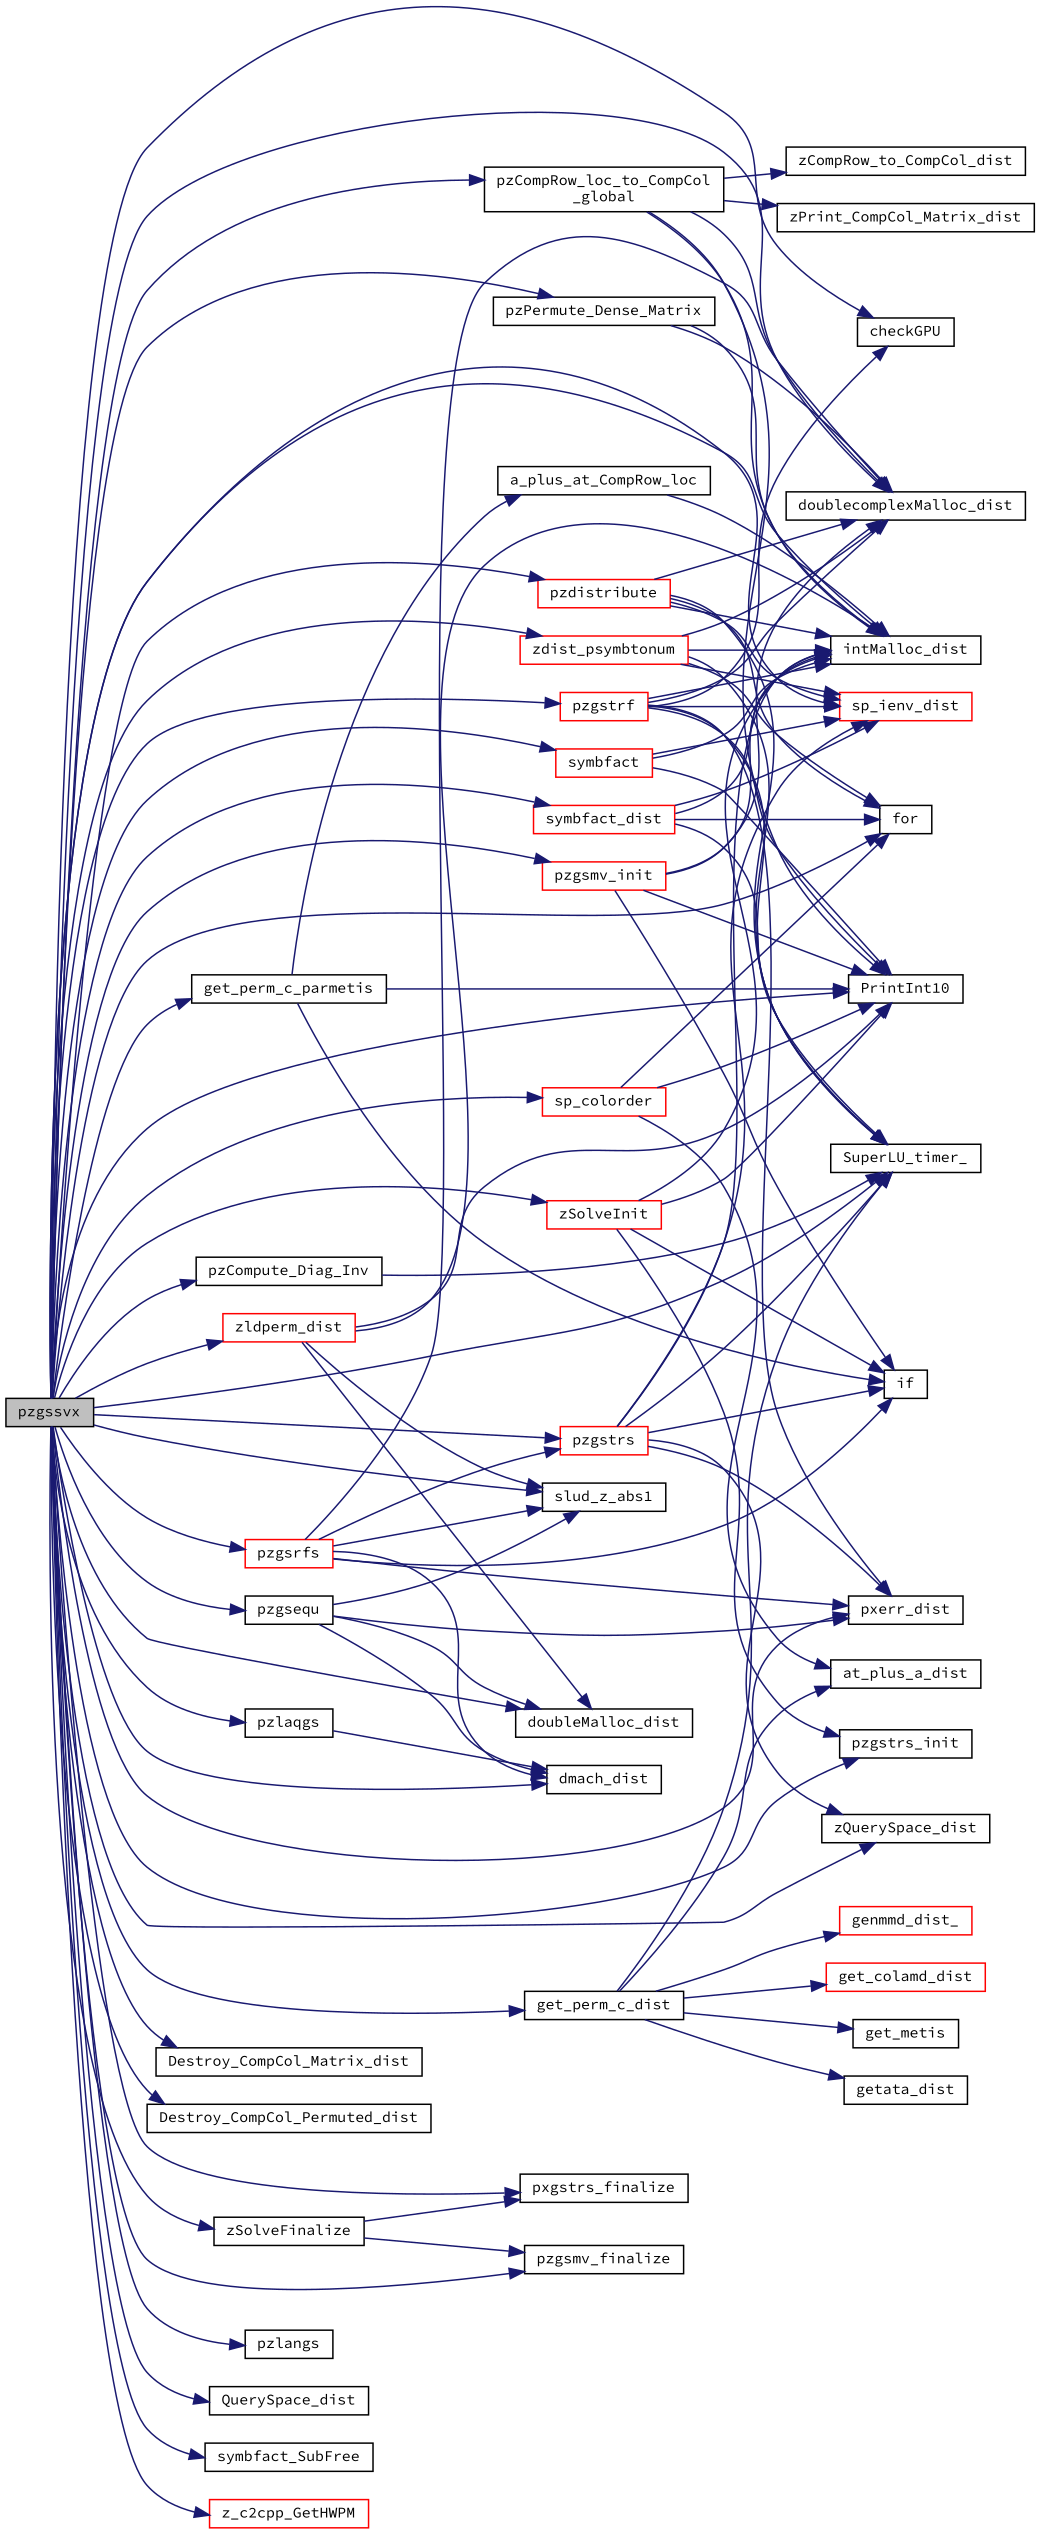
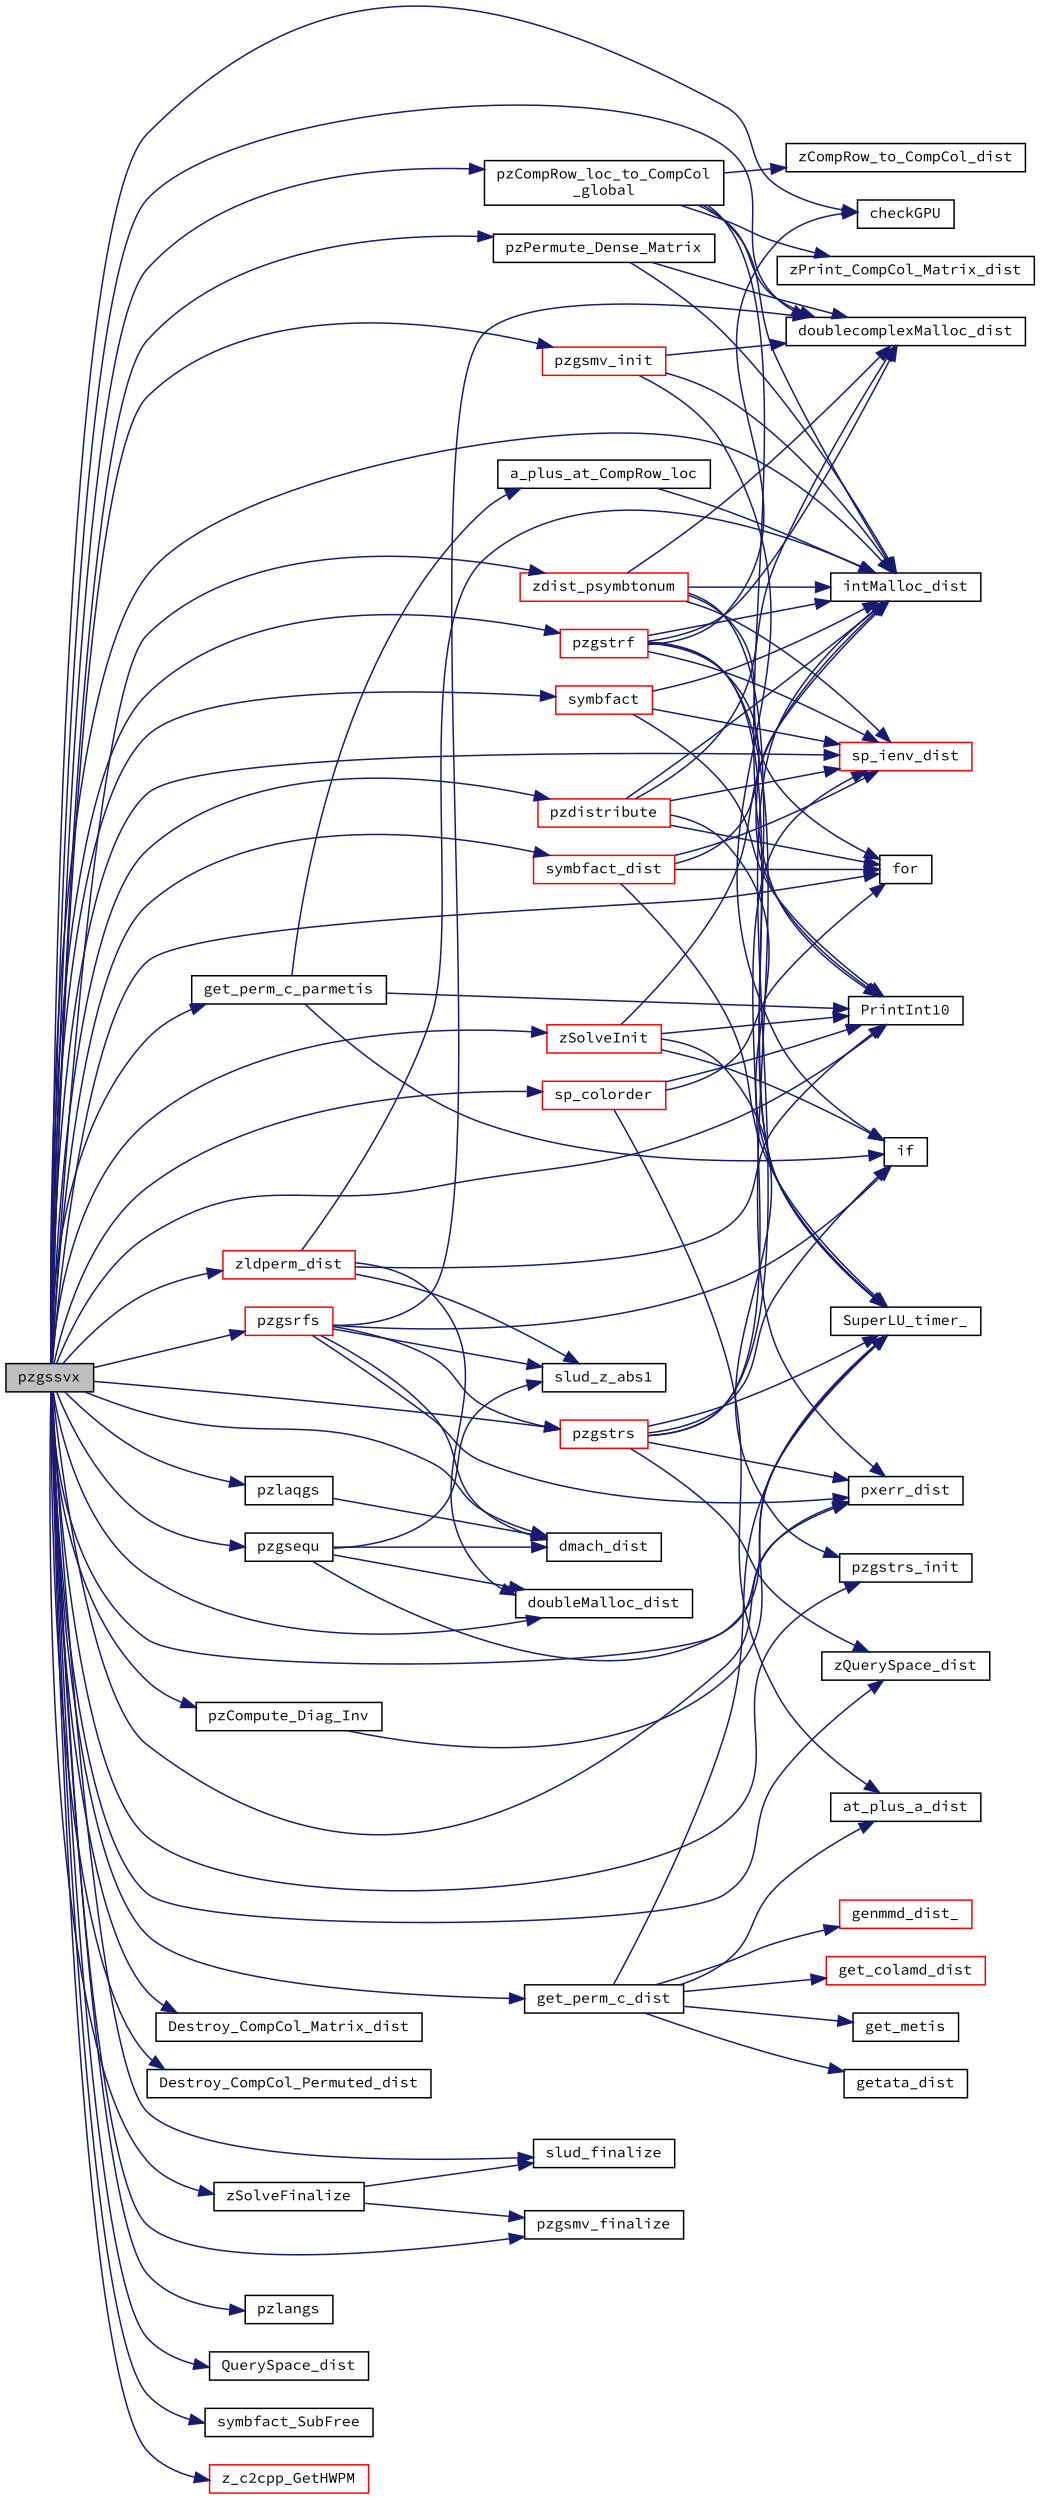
(722, 920) -> none
(309, 1465) -> none
(604, 2188) -> (604, 2154)
